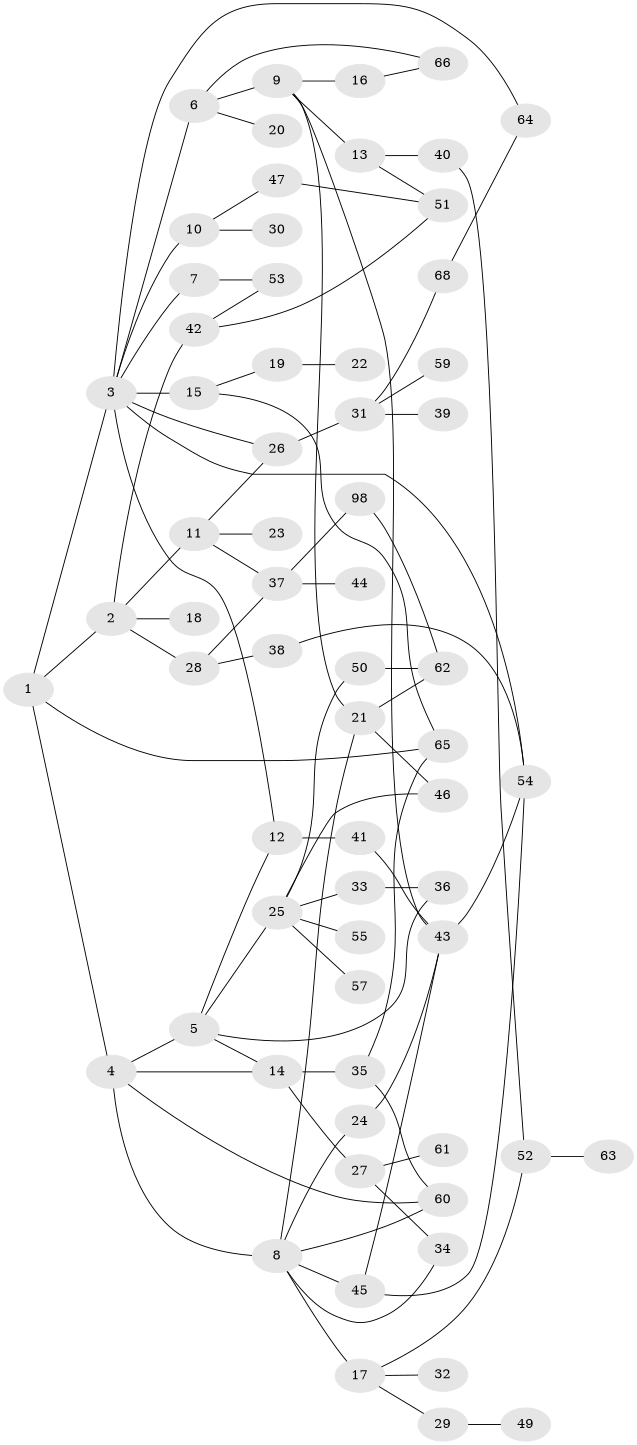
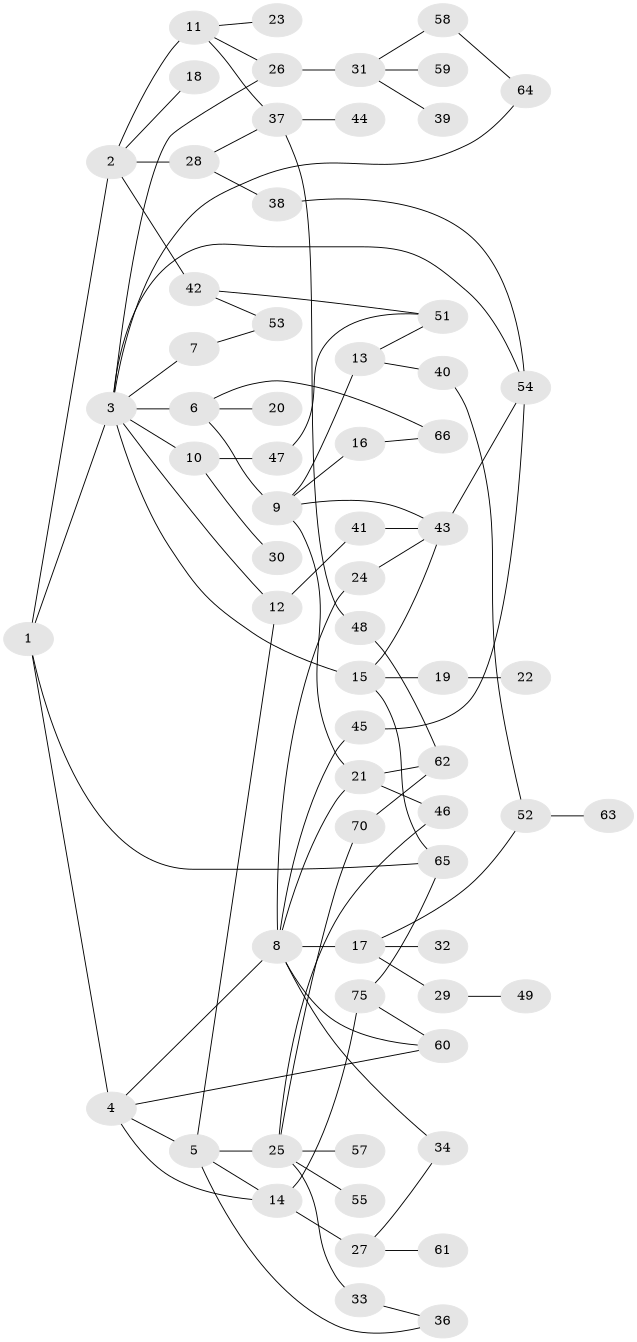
(443, 276) -> (443, 20)
(360, 499) -> (360, 628)
(360, 669) -> (360, 827)
(360, 1072) -> (360, 996)
(404, 1115) -> (411, 607)
